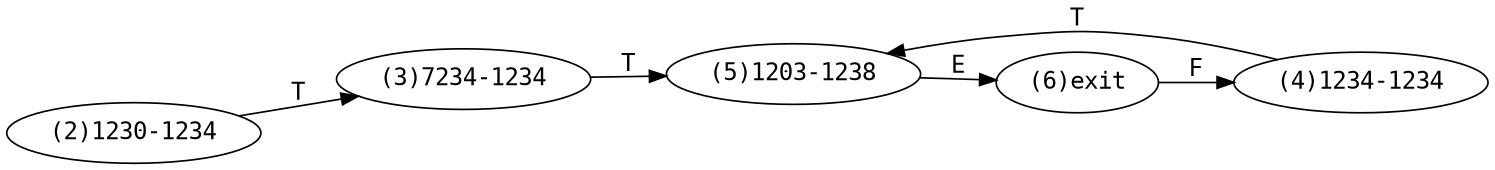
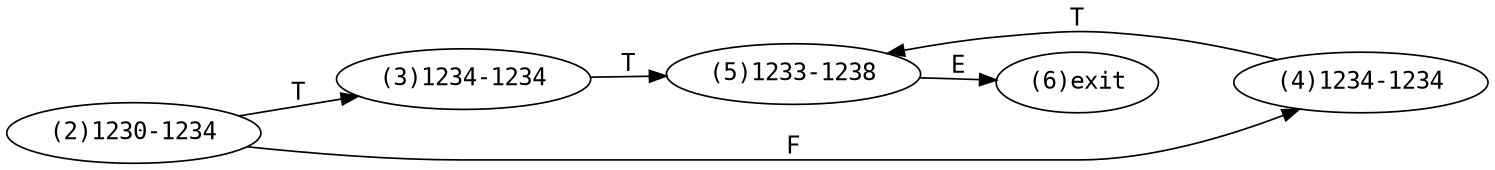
(794, 74) -> (794, 74)
(464, 79) -> (464, 79)
(1188, 82) -> (768, 160)
